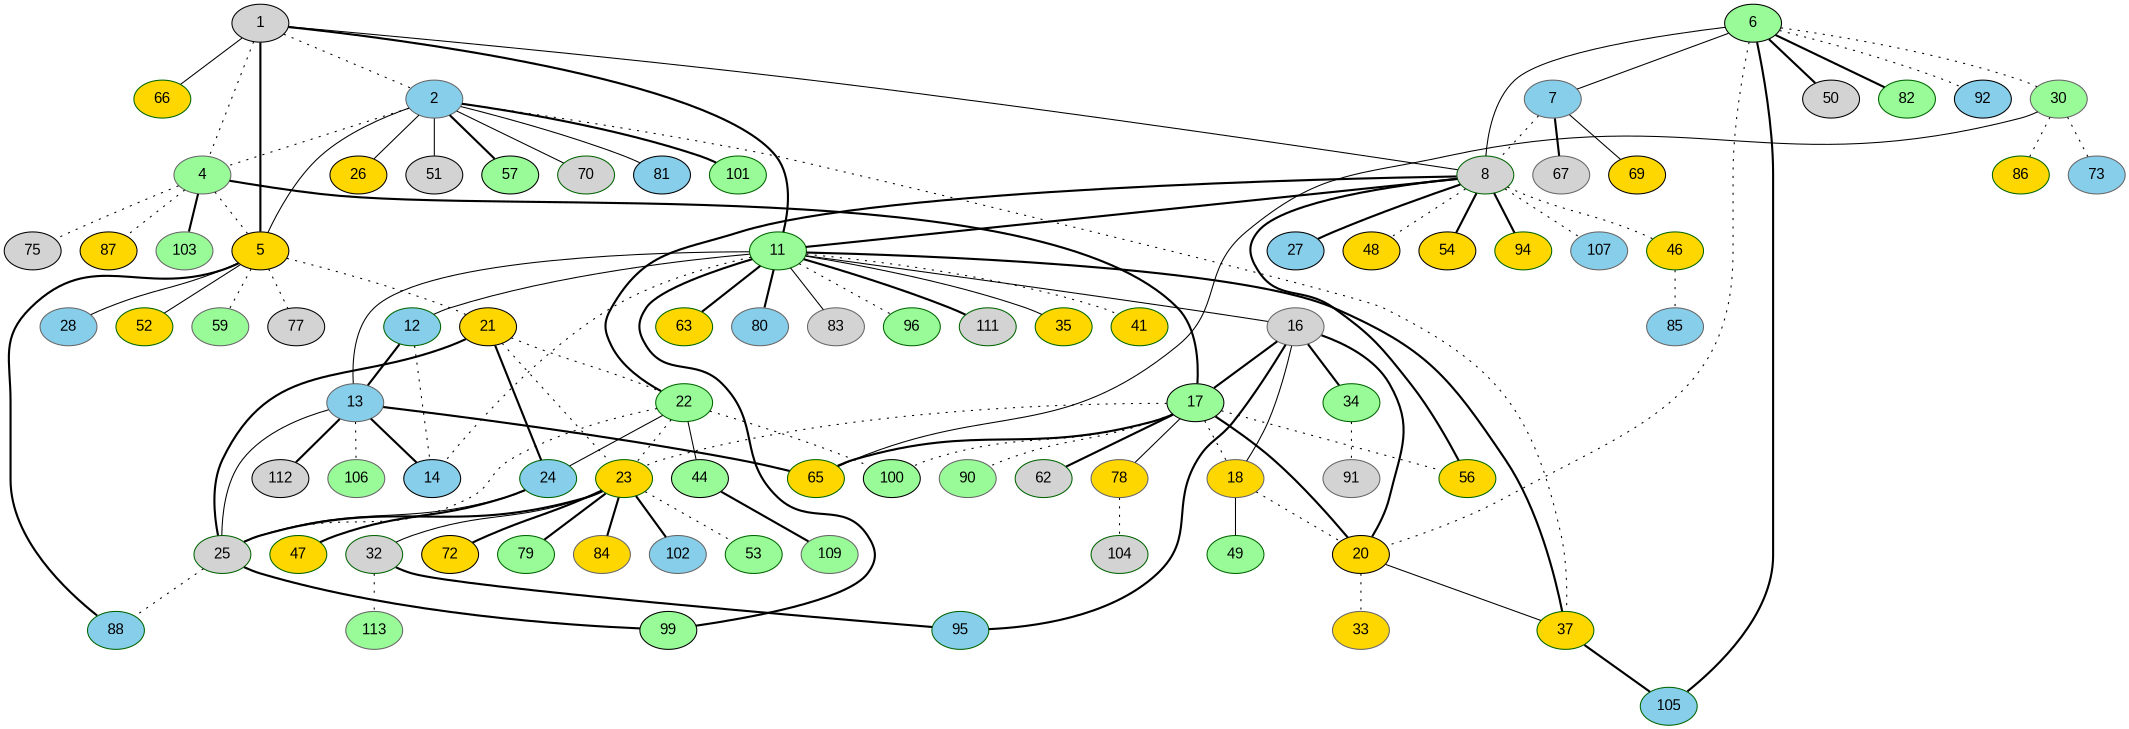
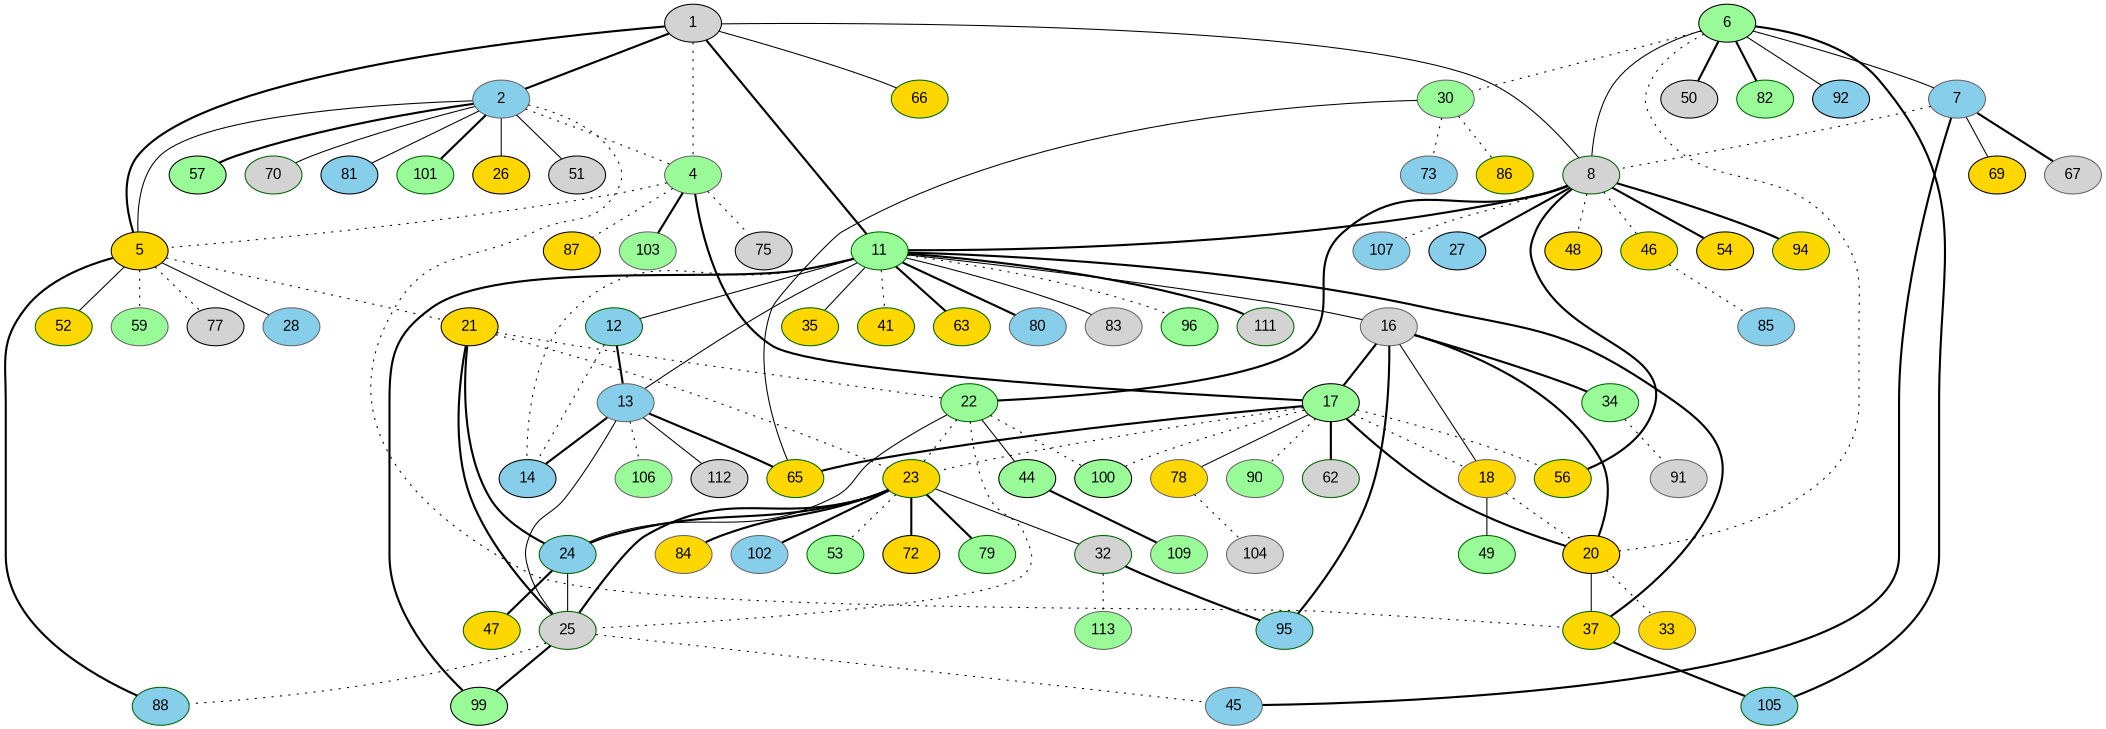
(1871, 55) -> (1784, 61)
(347, 61) -> (597, 61)
(318, 441) -> (672, 441)
none -> (739, 517)
(1120, 554) -> (1255, 554)
none -> (1234, 706)
